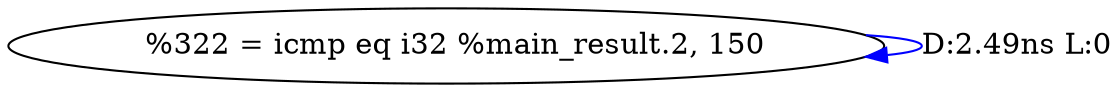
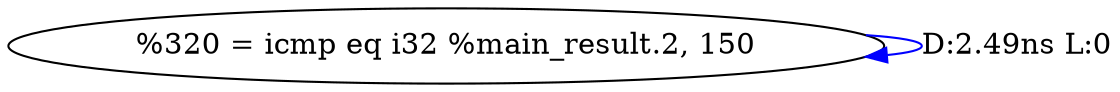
(446, 46) -> (446, 46)
